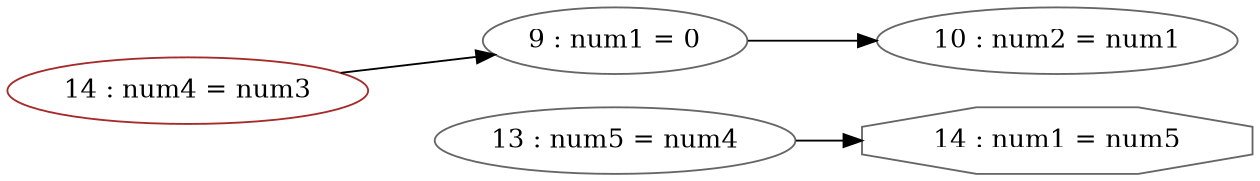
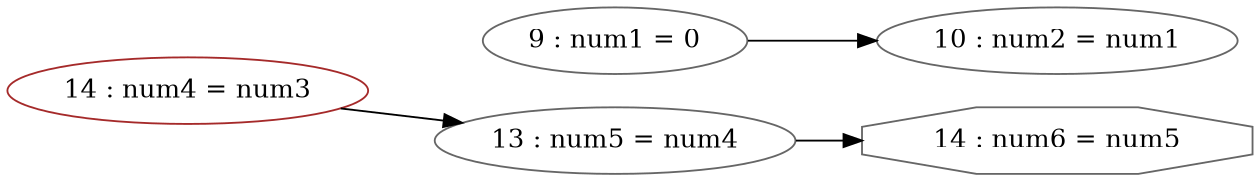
(408, 65) -> (392, 115)
(1057, 141) -> (1057, 141)
